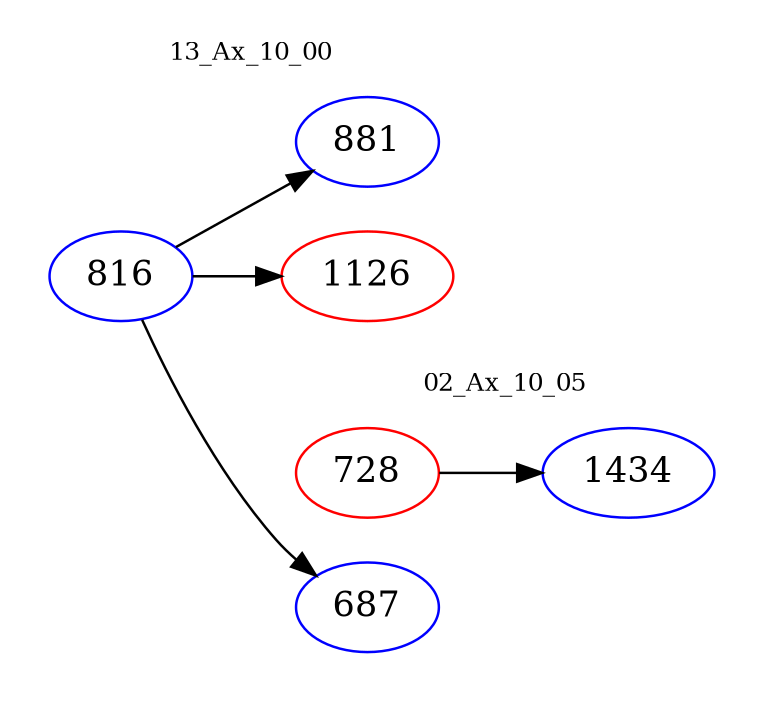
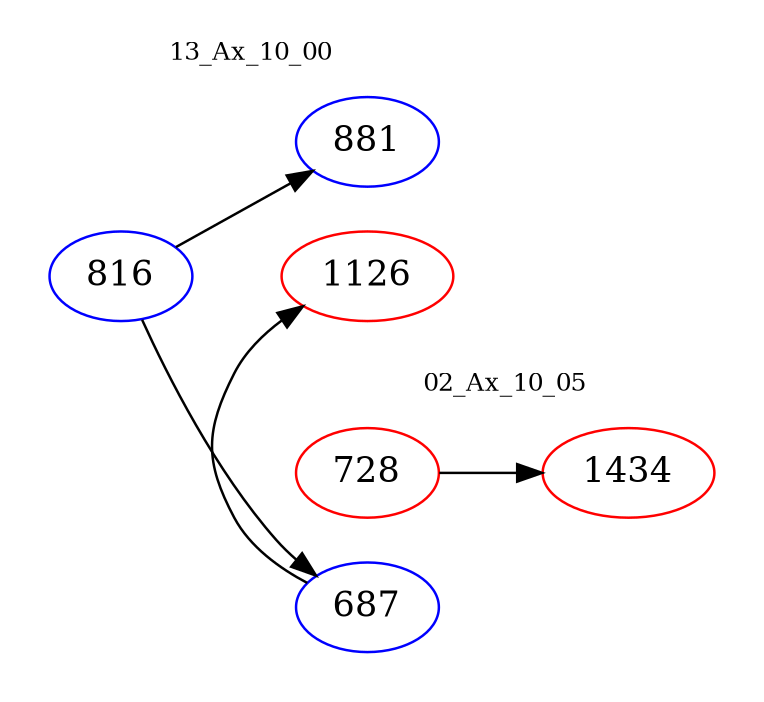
(224, 276) -> (225, 498)
(629, 473) -> (629, 473)
